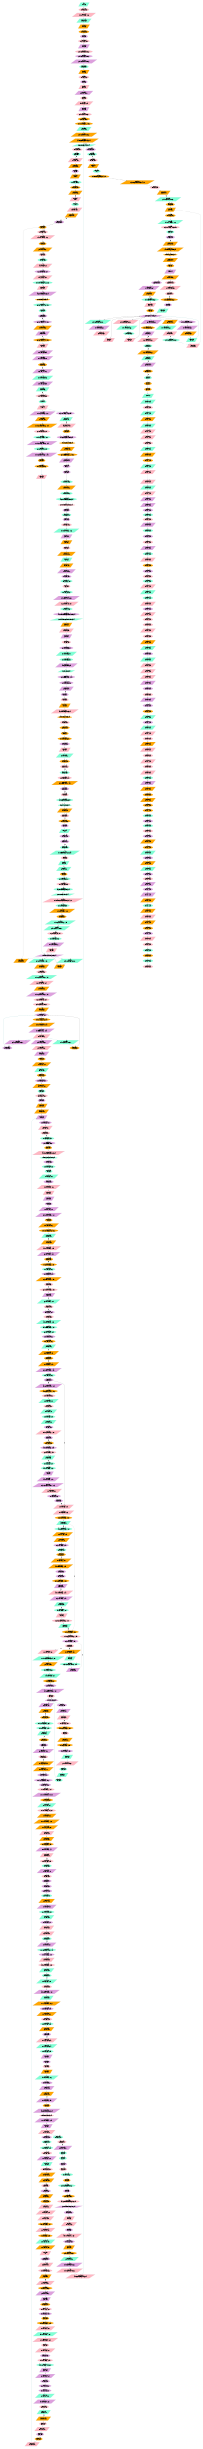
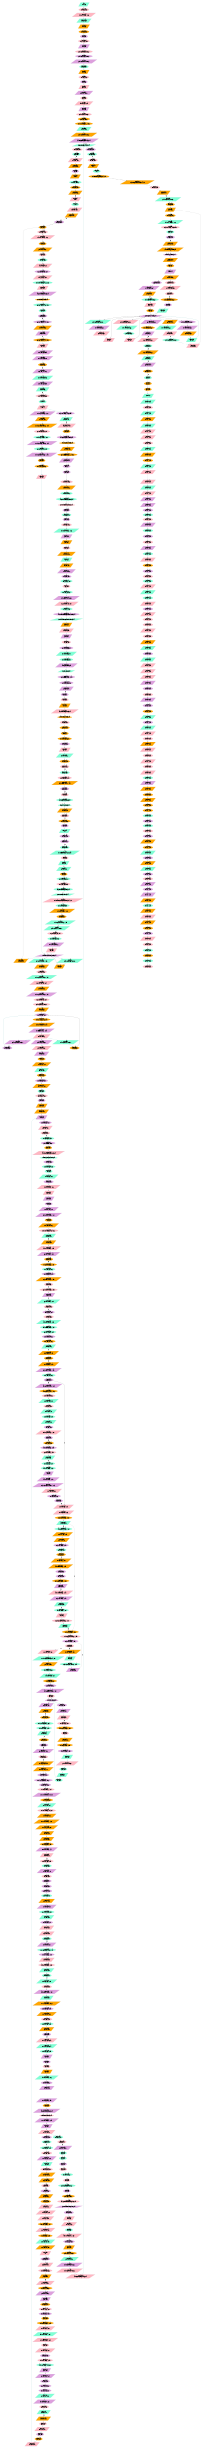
(84, 141) -> (84, 141)
(170, 255) -> (170, 255)
(67, 482) -> (67, 482)
(49, 1231) -> (49, 1231)
(47, 1833) -> (47, 1833)
(47, 2094) -> none
(67, 2180) -> (67, 2180)
(69, 2230) -> (69, 2230)
